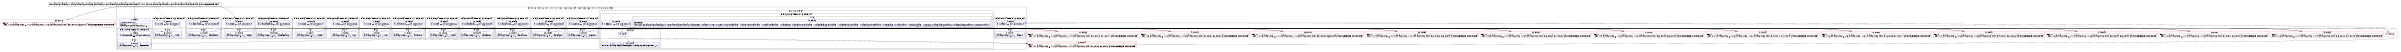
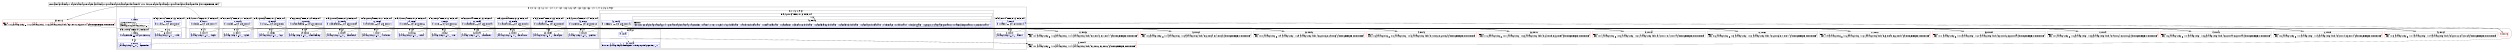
(638, 23) -> (638, 23)
(168, 24) -> (168, 24)
none -> (1309, 34)
